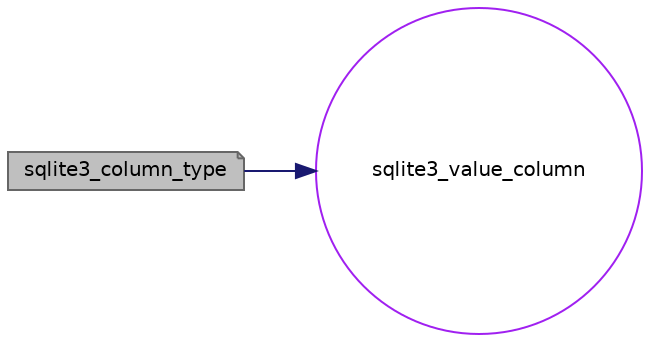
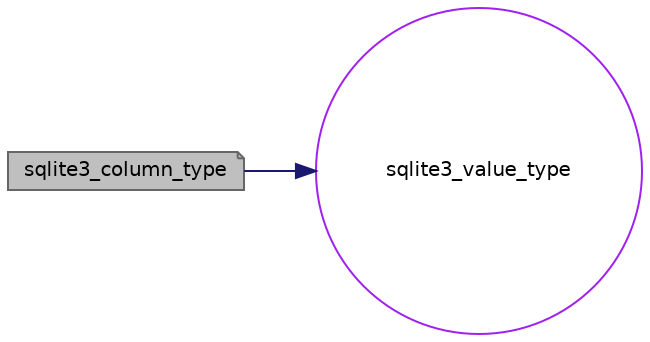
(479, 171) -> (479, 171)
